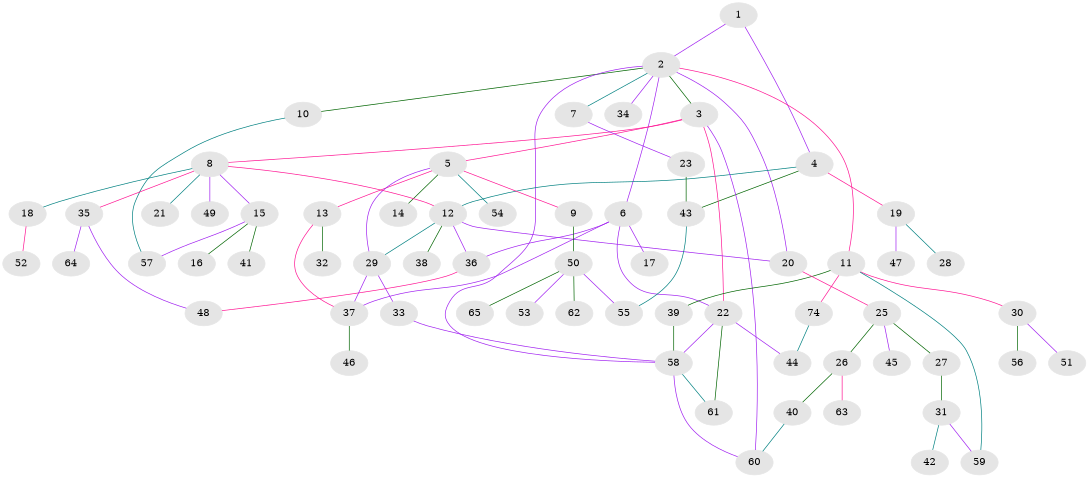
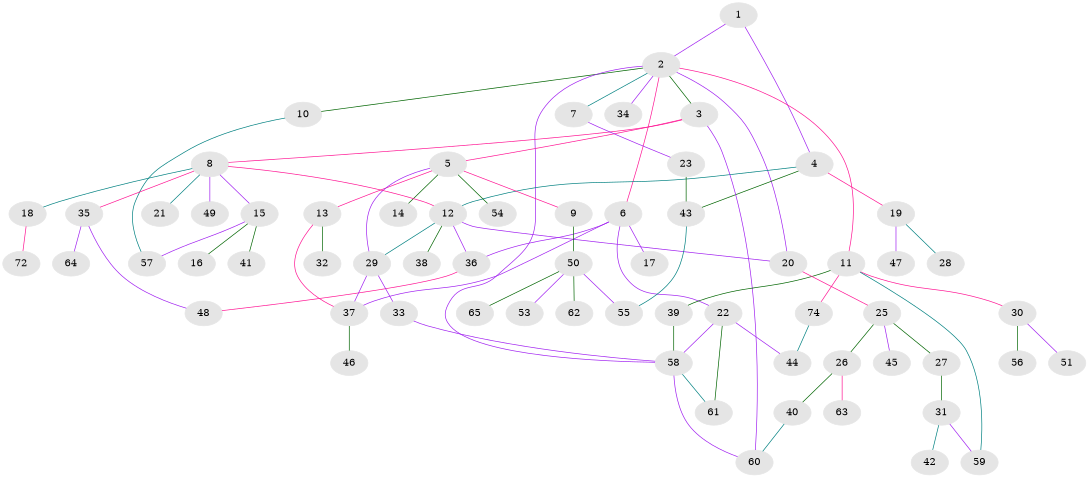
(645, 140) -> (645, 140)
(473, 189) -> (473, 189)
(719, 213) -> none
(21, 264) -> (21, 264)
